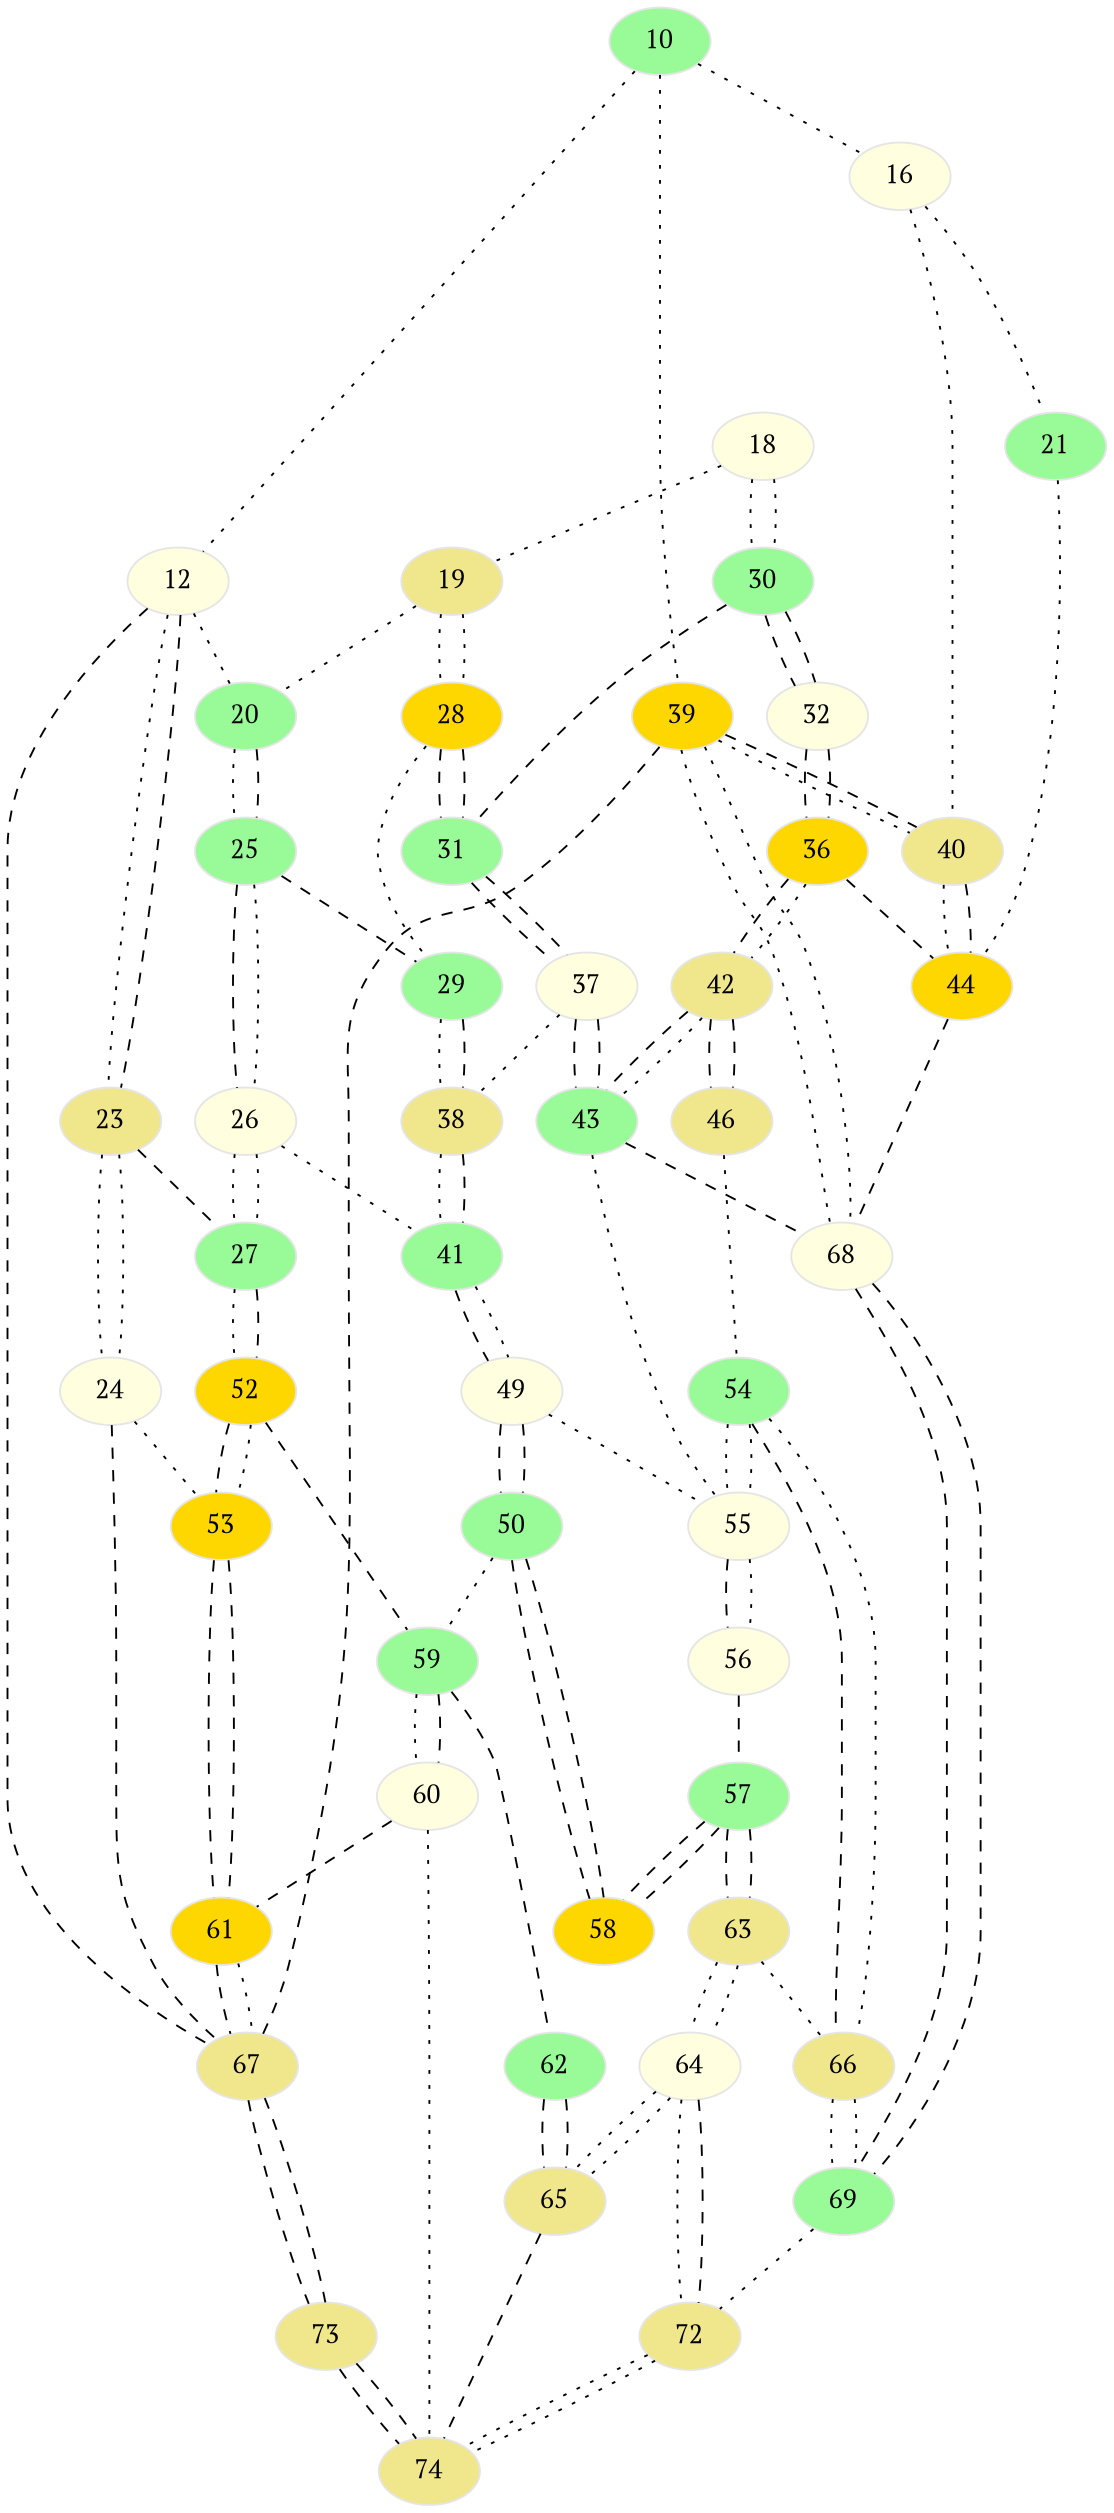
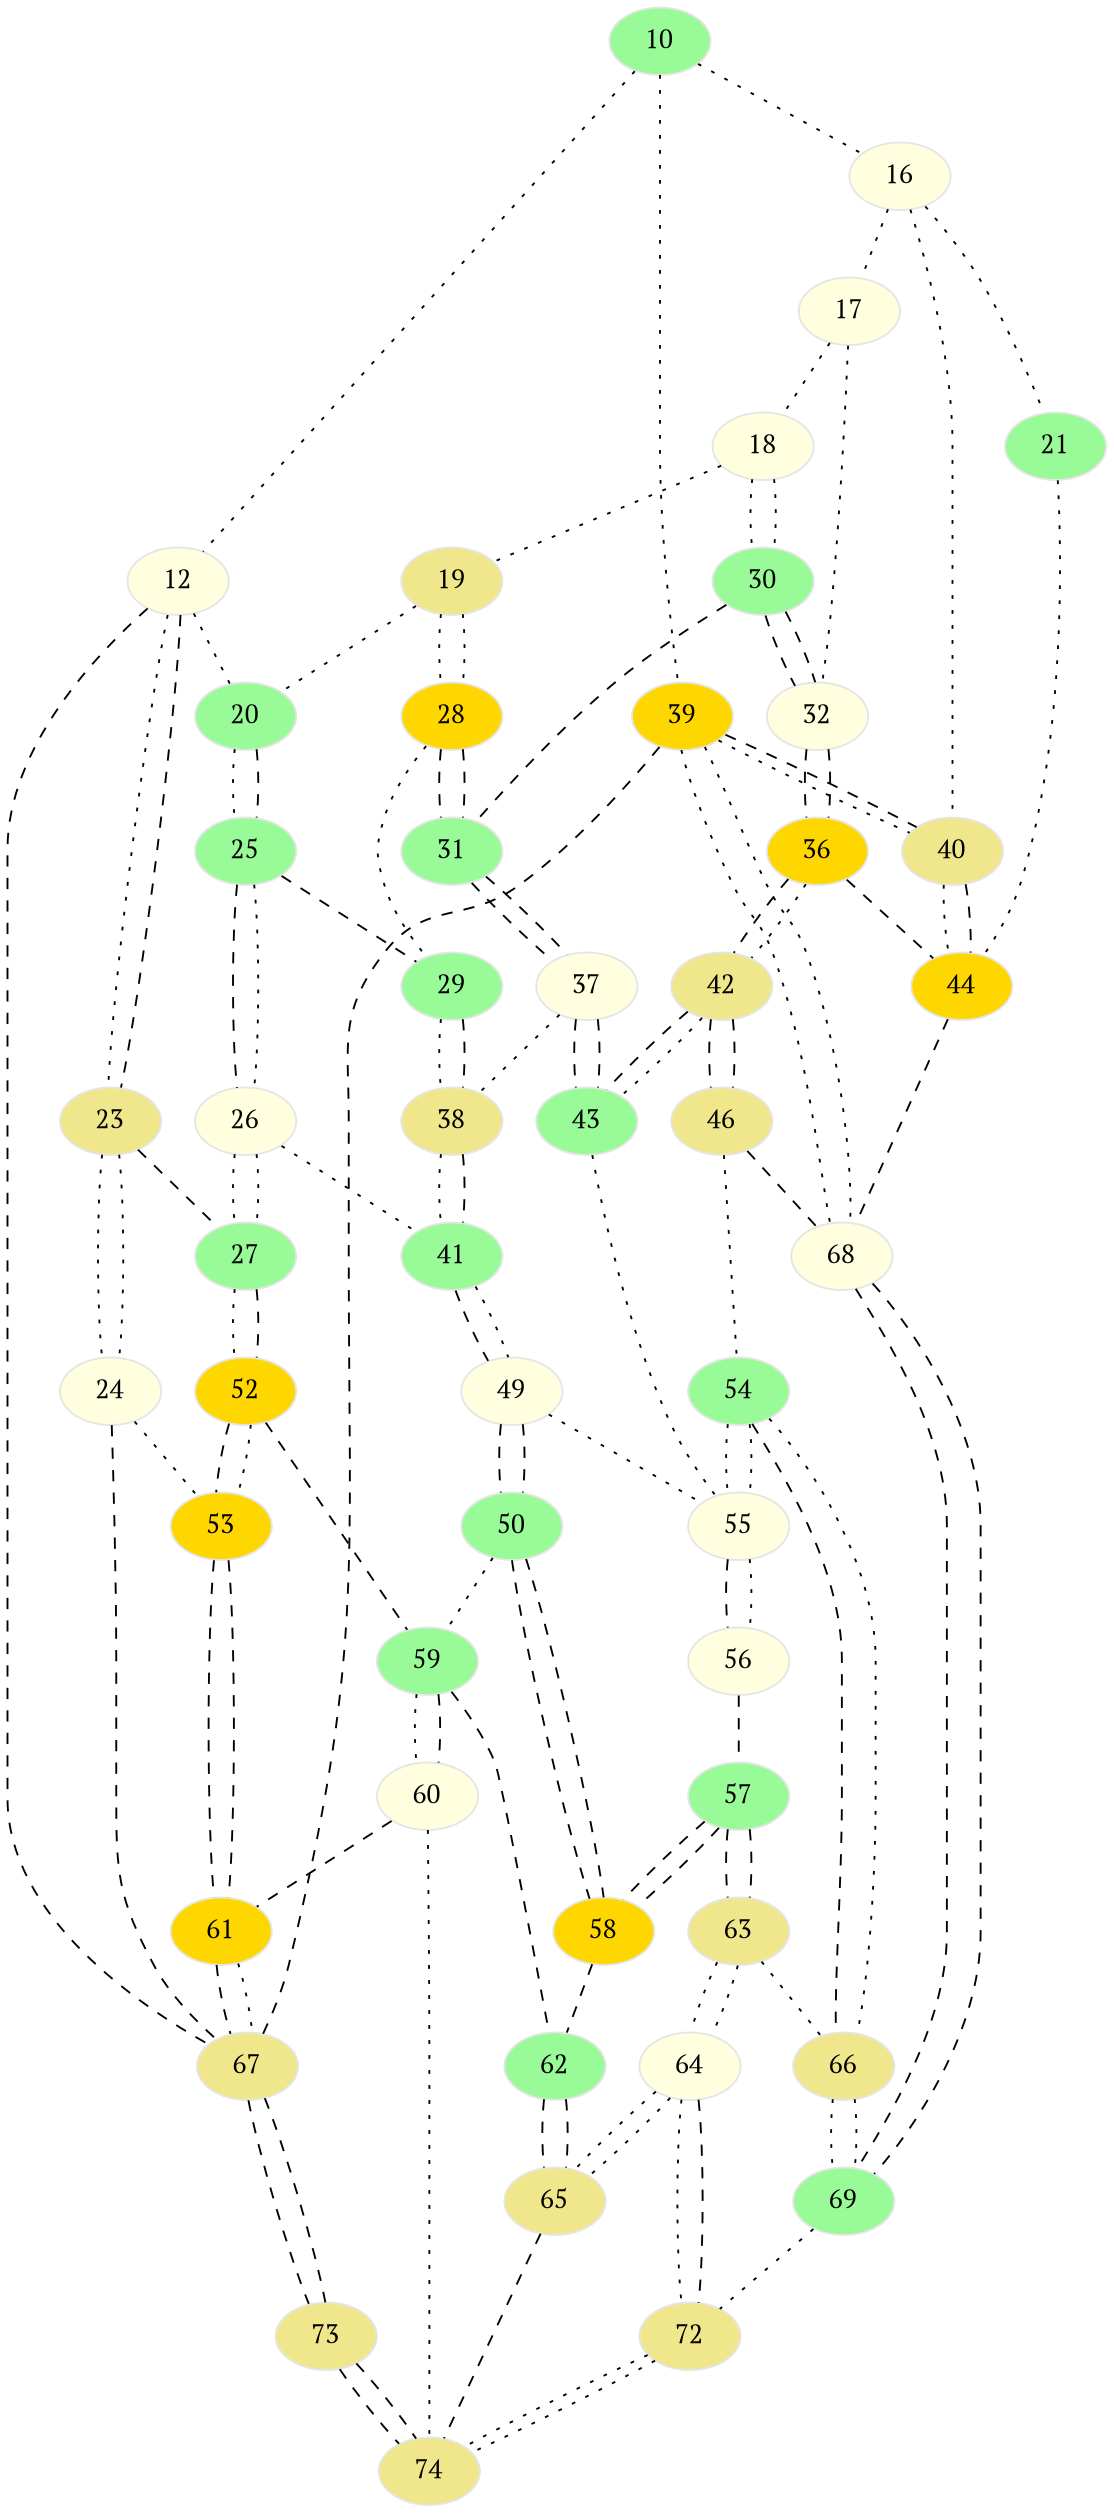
none -> (849, 311)
(714, 1189) -> (782, 1189)
none -> (580, 1998)
